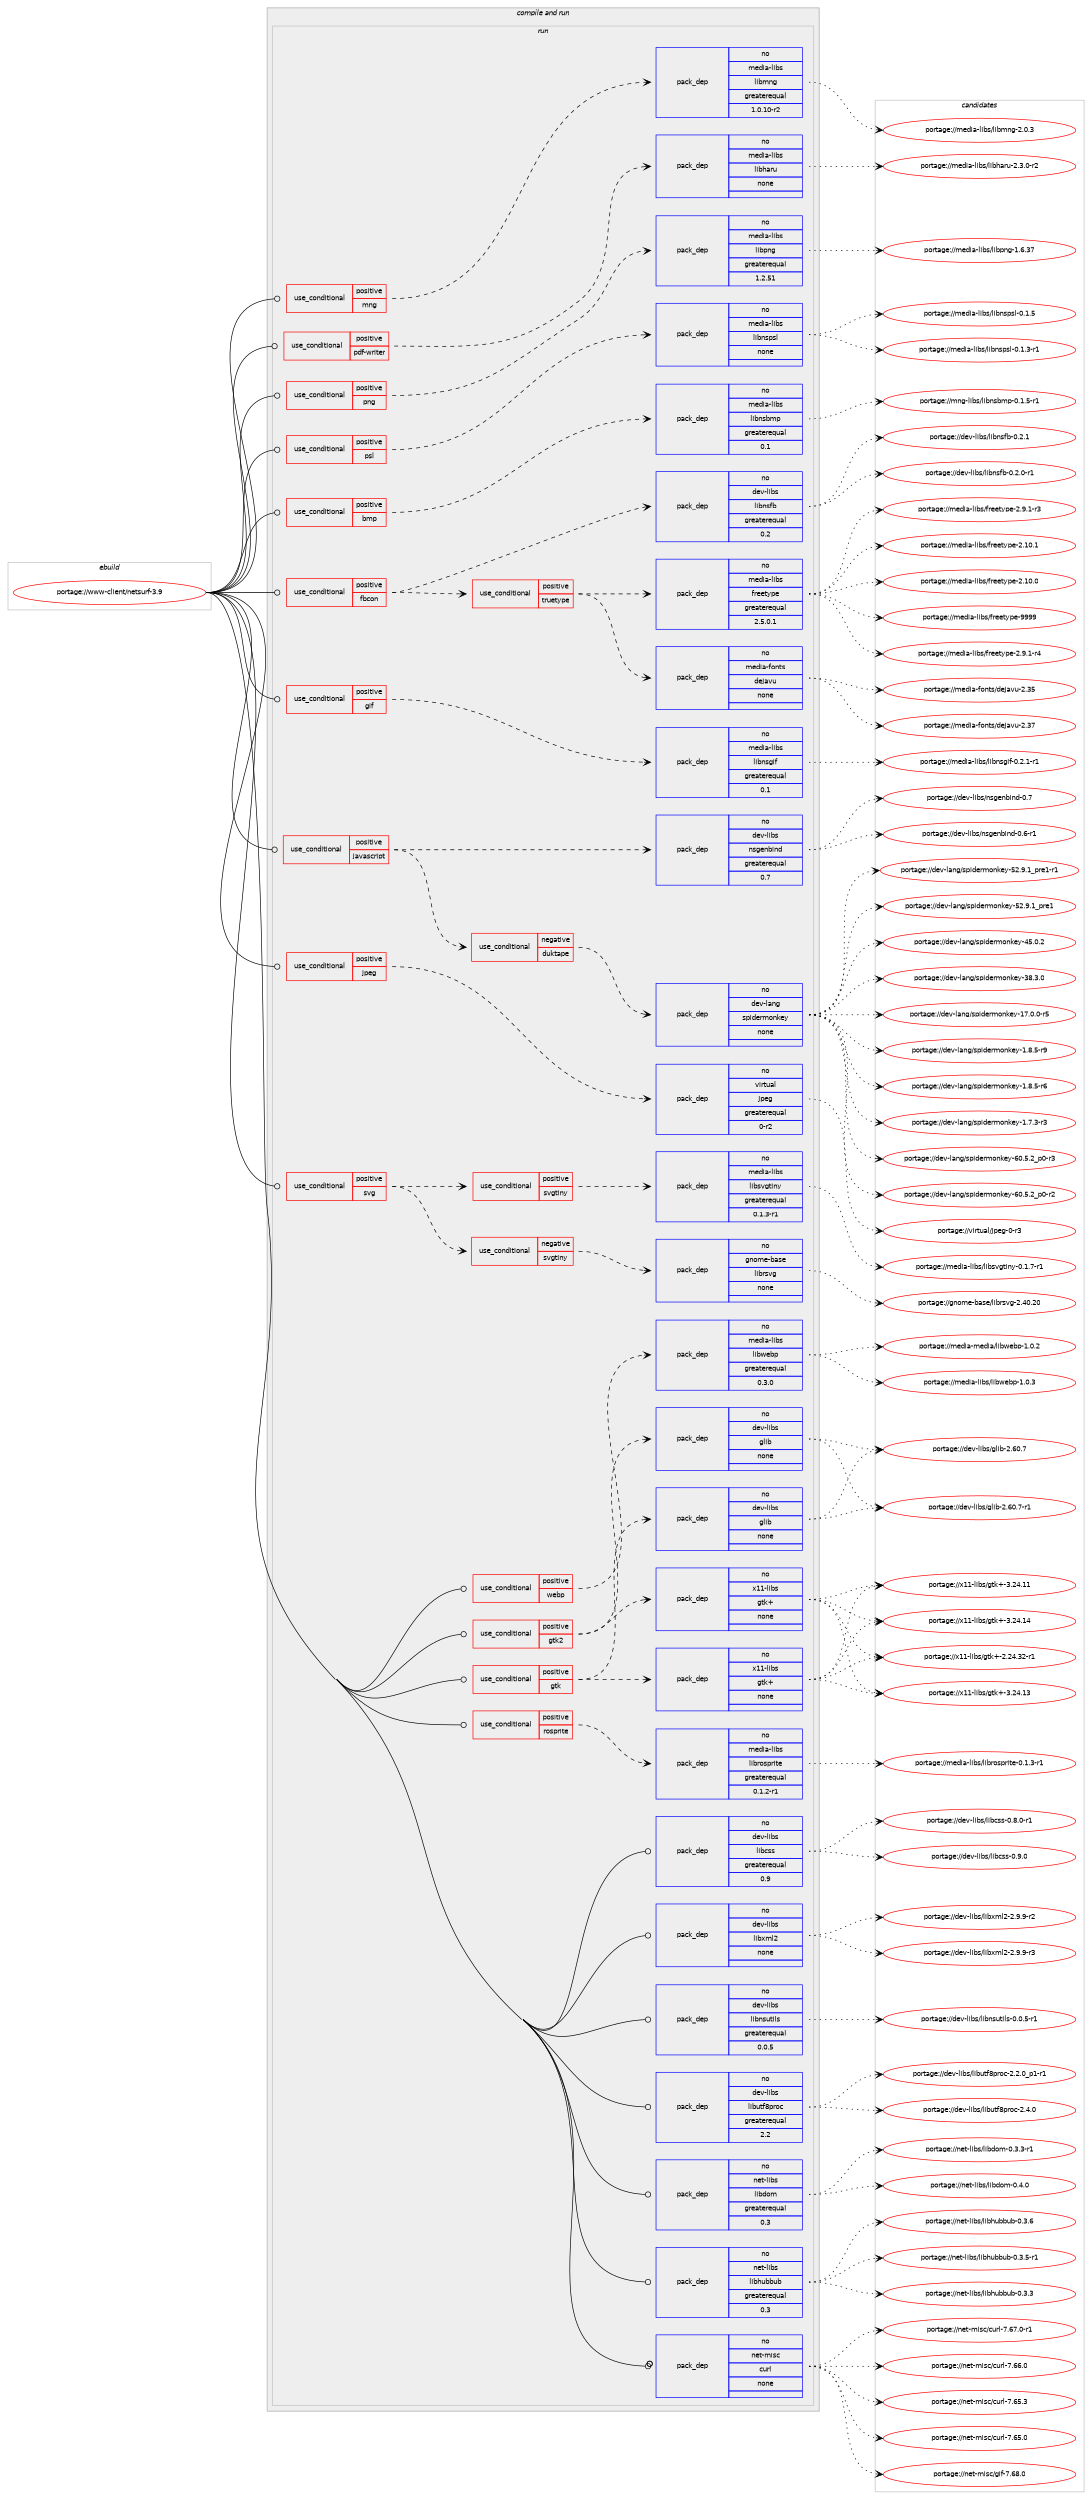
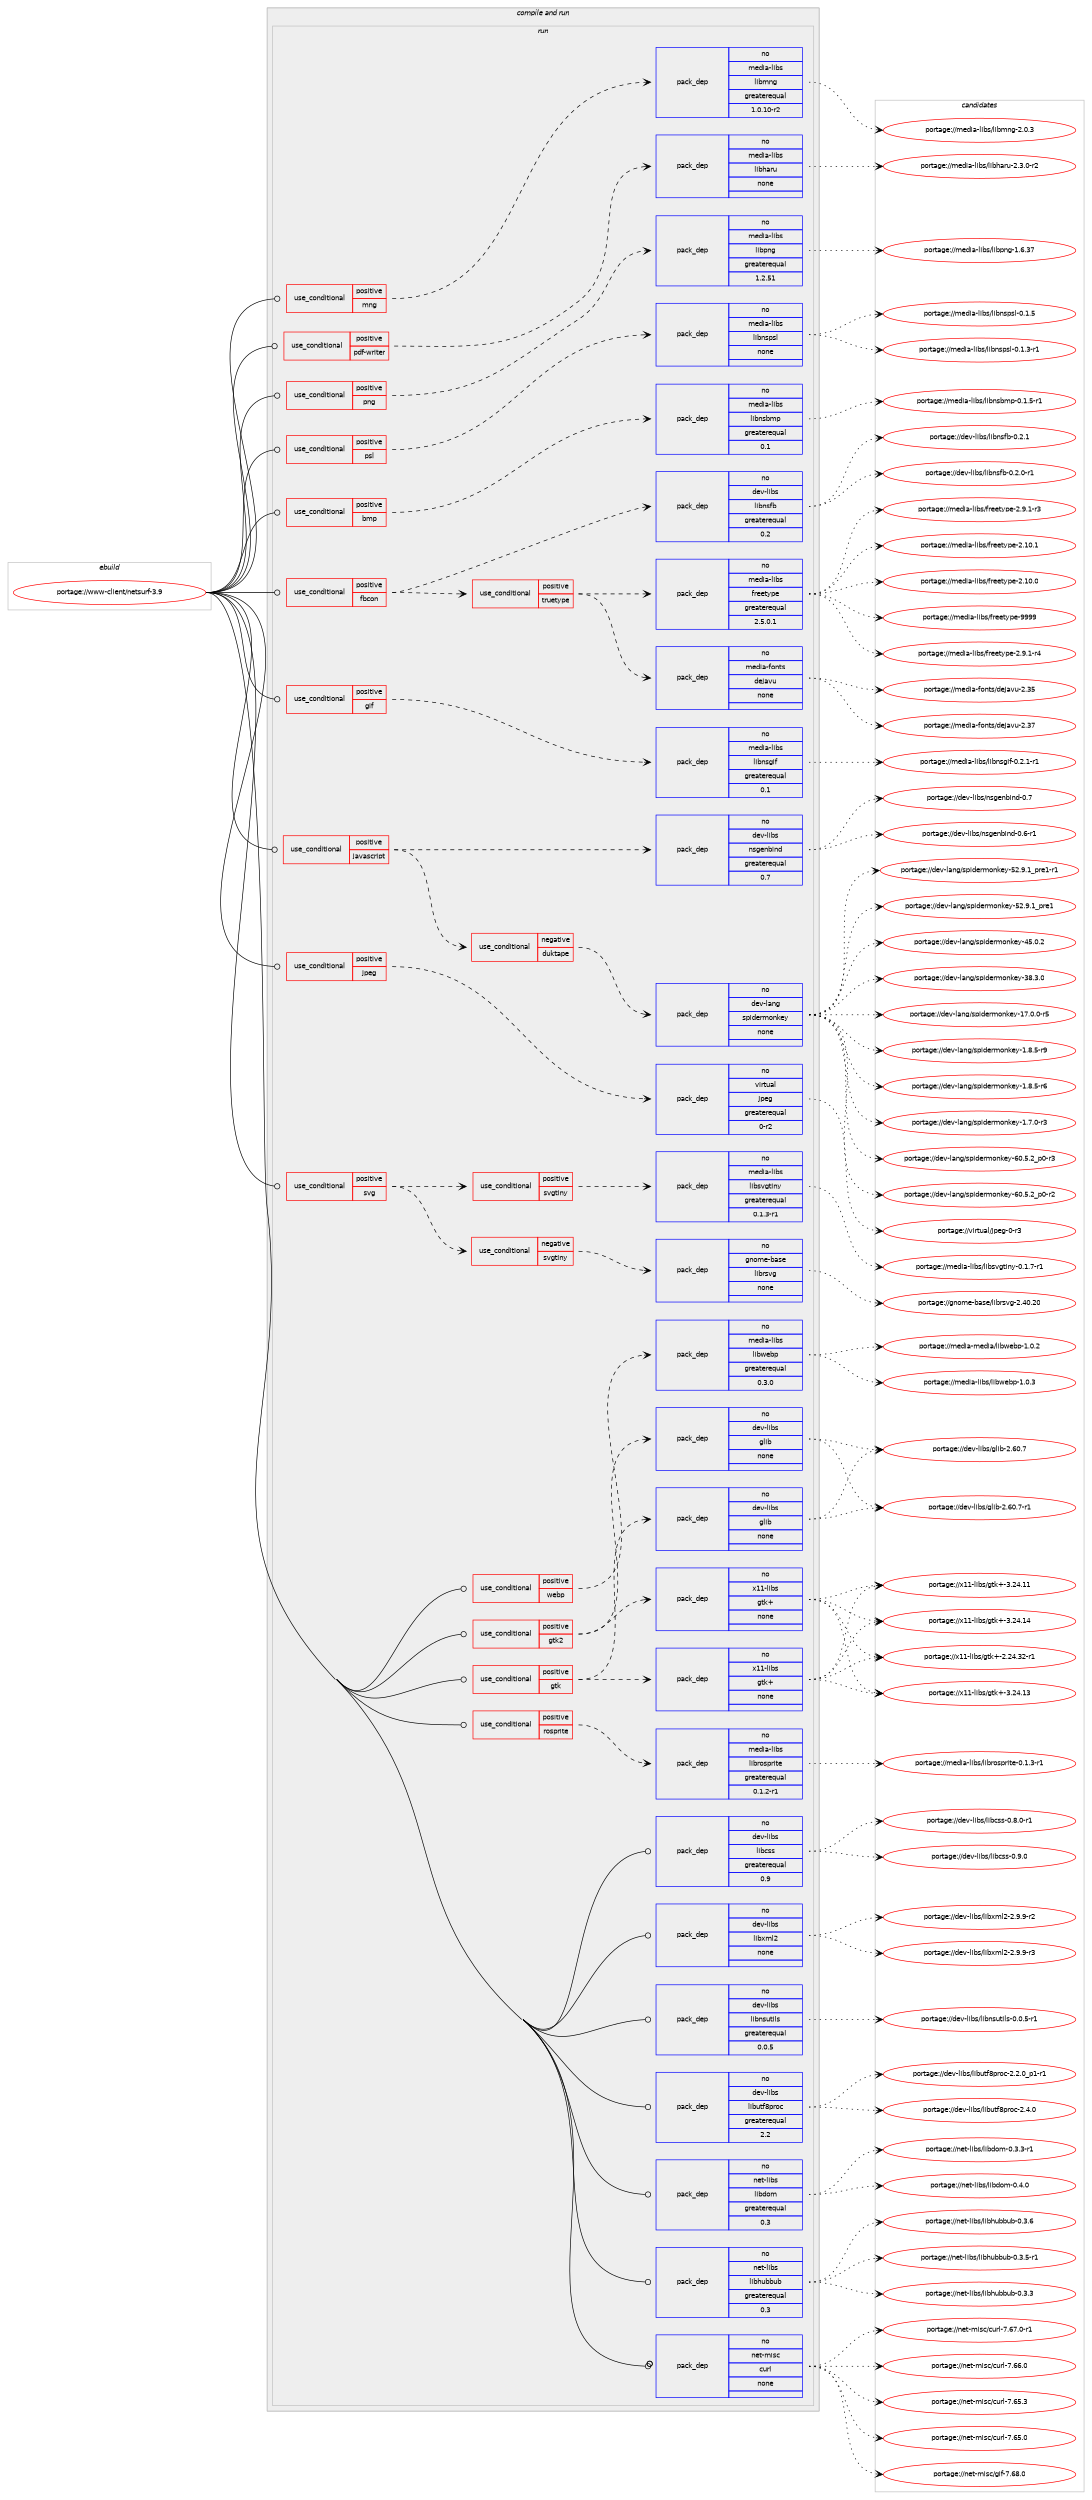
(980, 402) -> (980, 402)
(980, 1123) -> (980, 1123)
